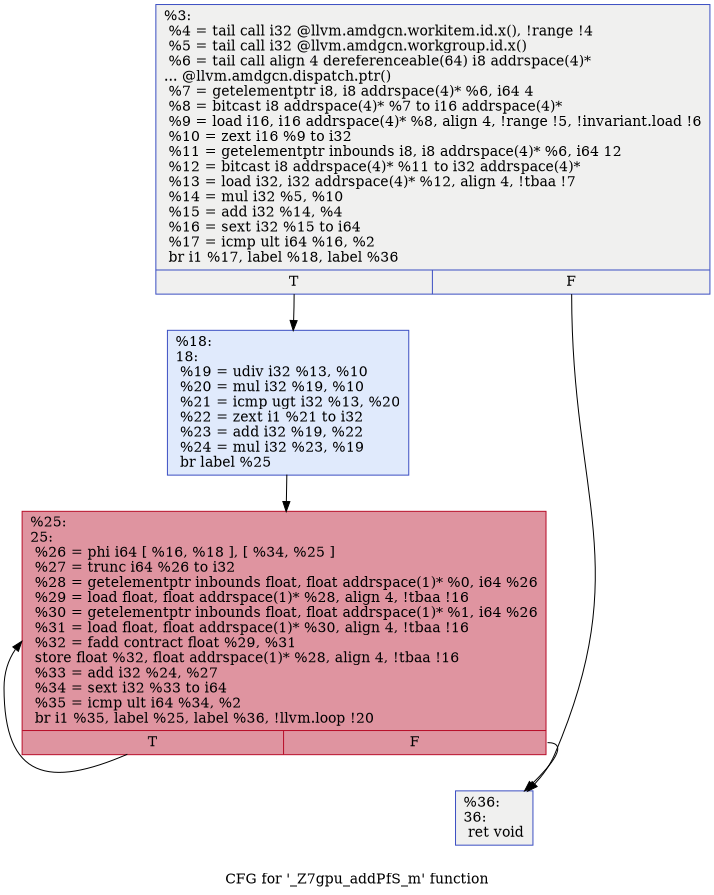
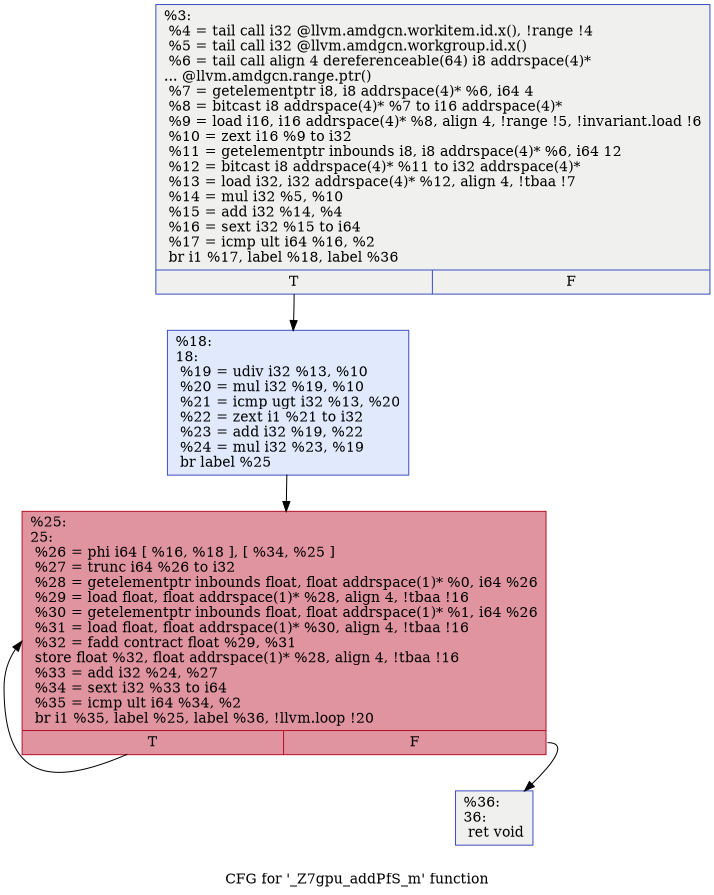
(278, 76) -> (268, 76)
(594, 544) -> none
